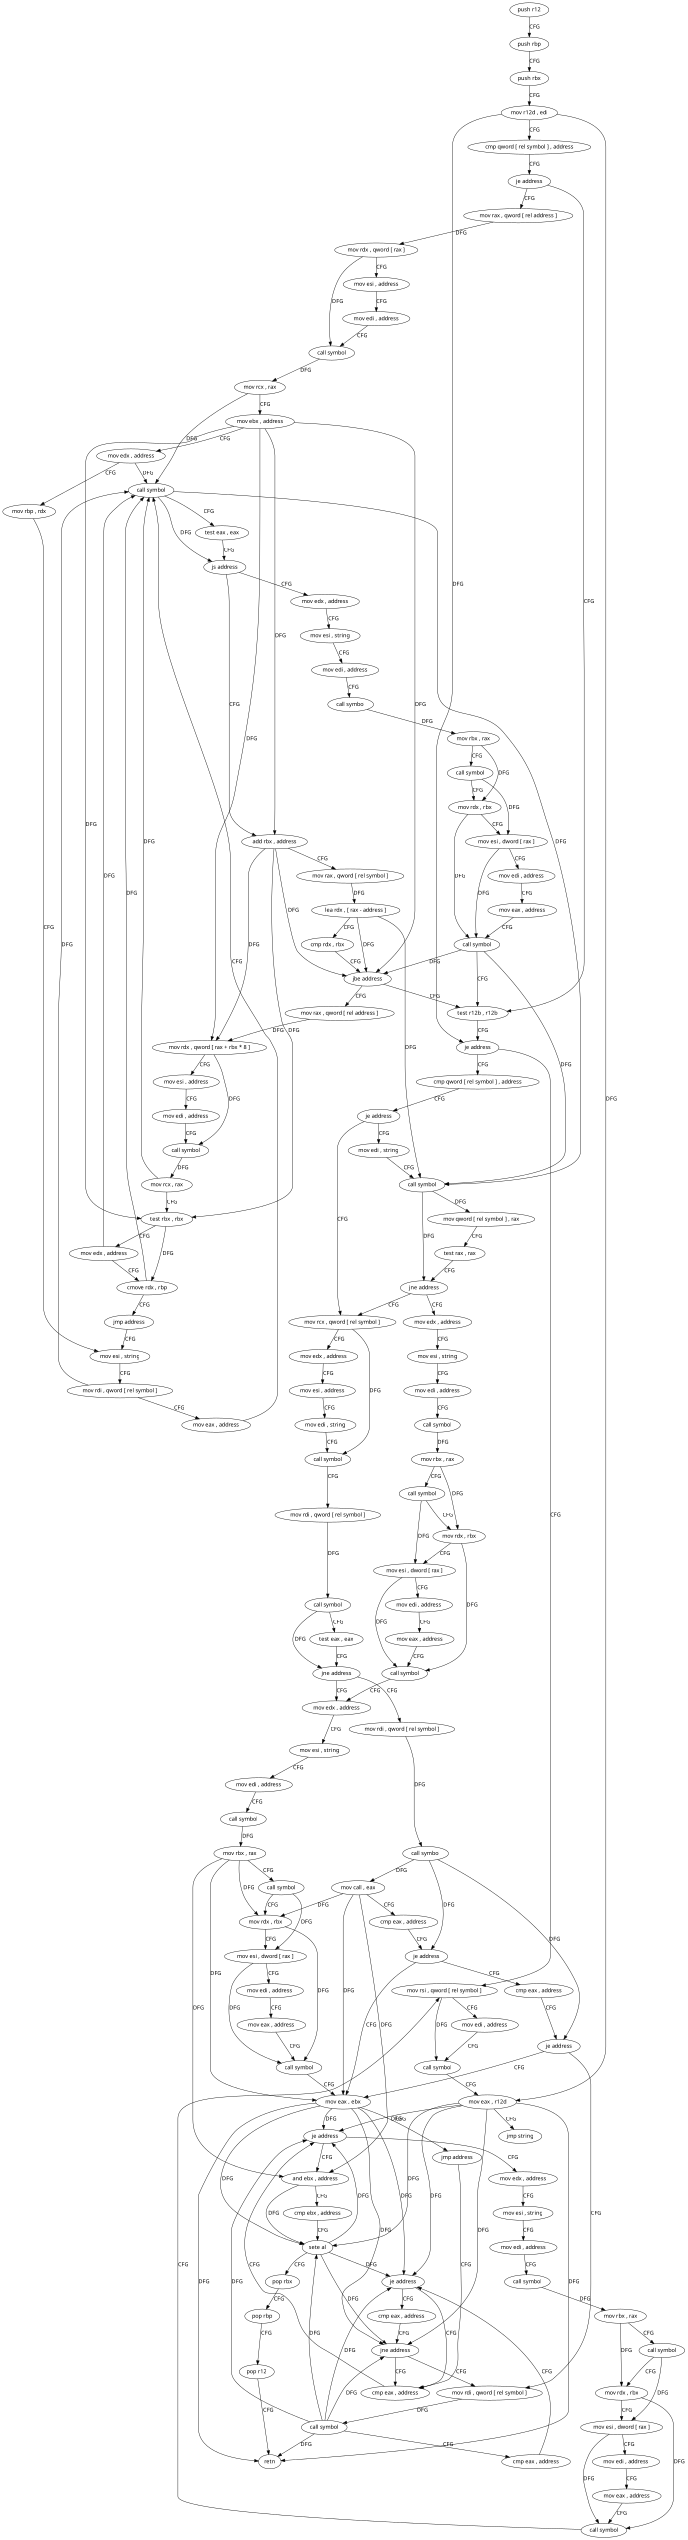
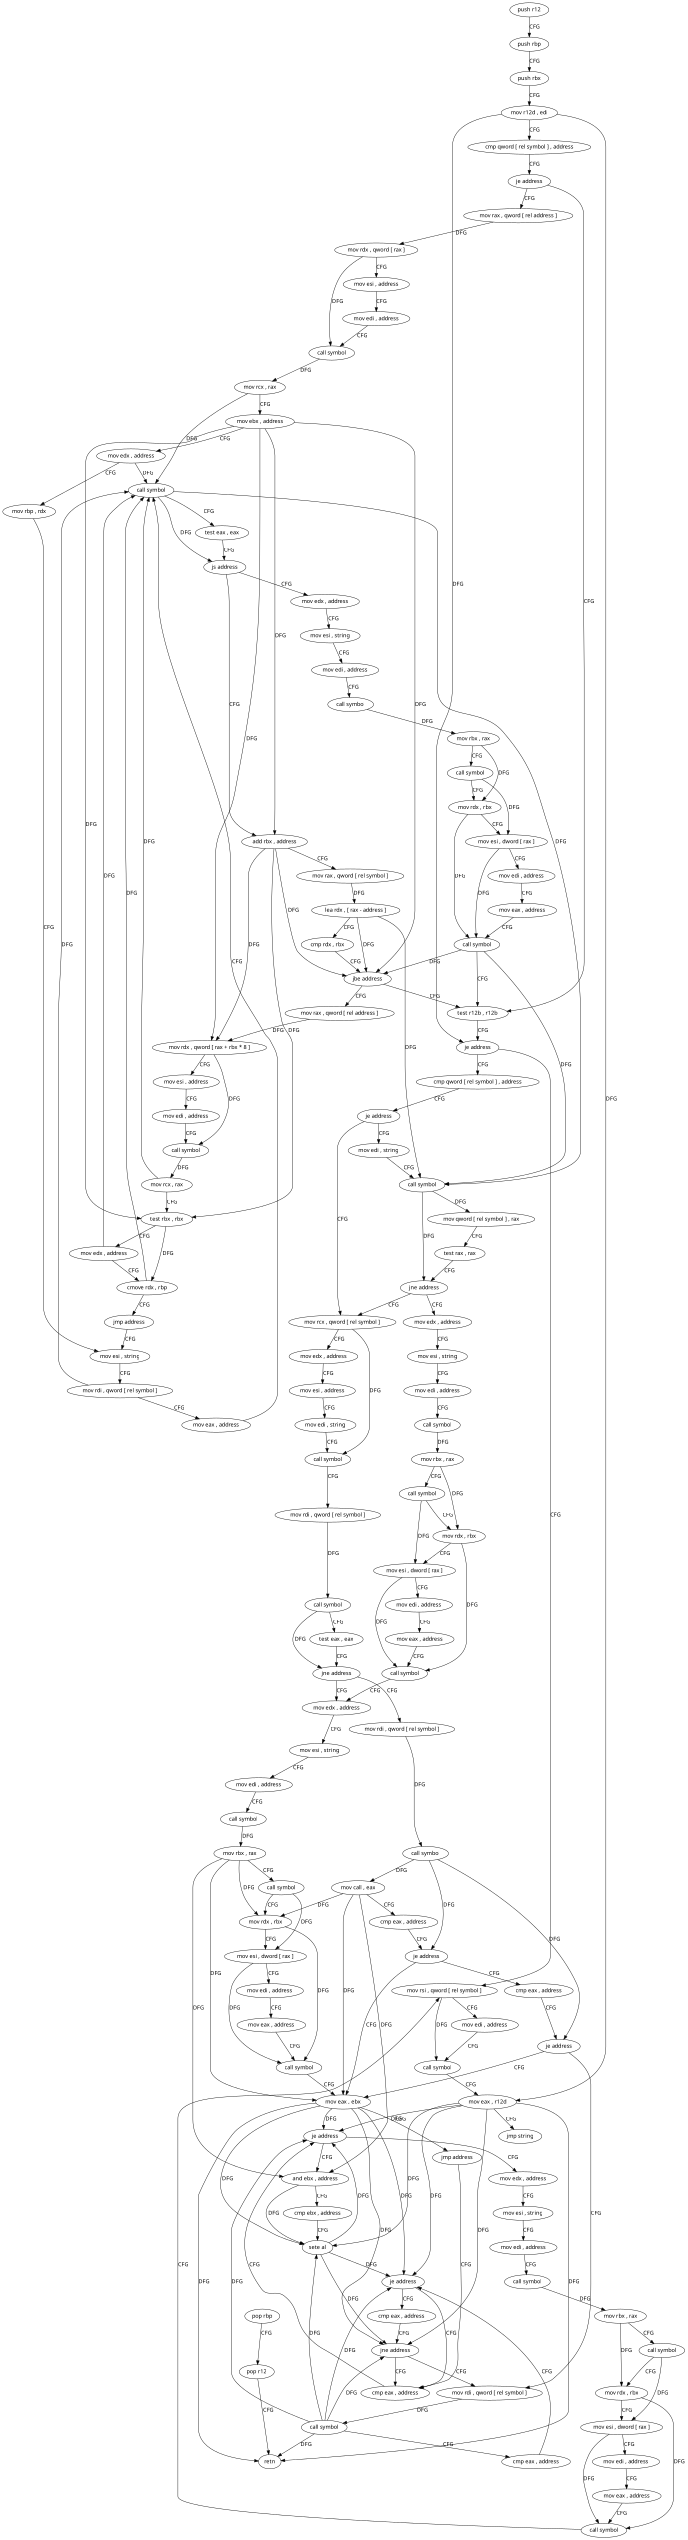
(282, 2282) -> none
